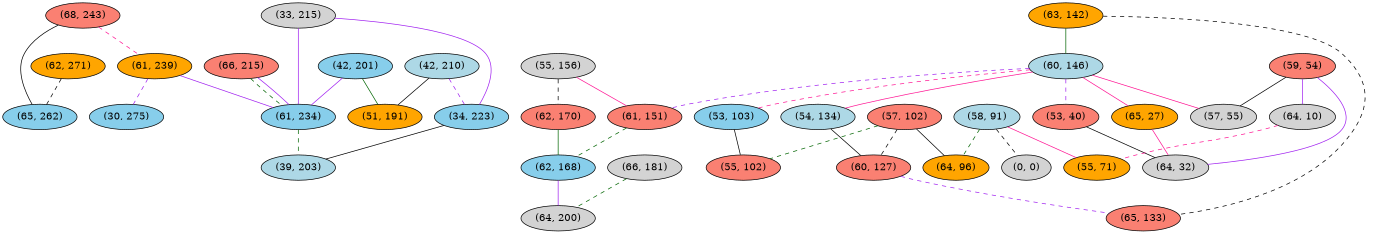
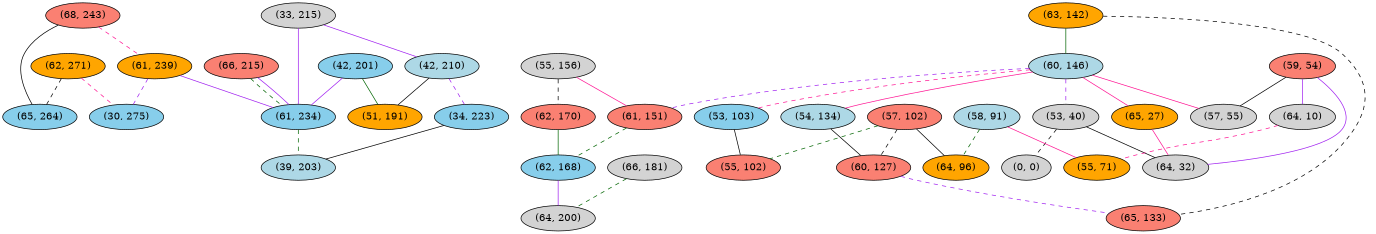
(439, 33) -> (370, 41)
none -> (97, 92)
(40, 117) -> (40, 117)
(1066, 117) -> (1066, 117)
(1007, 142) -> (1048, 140)
